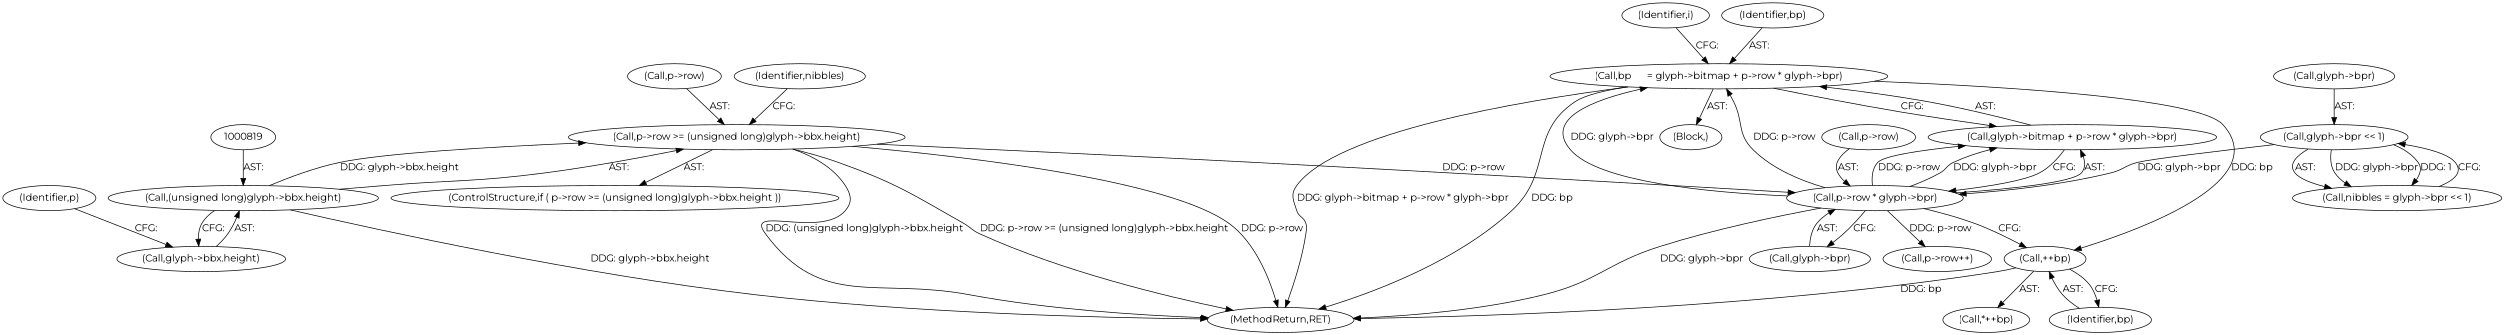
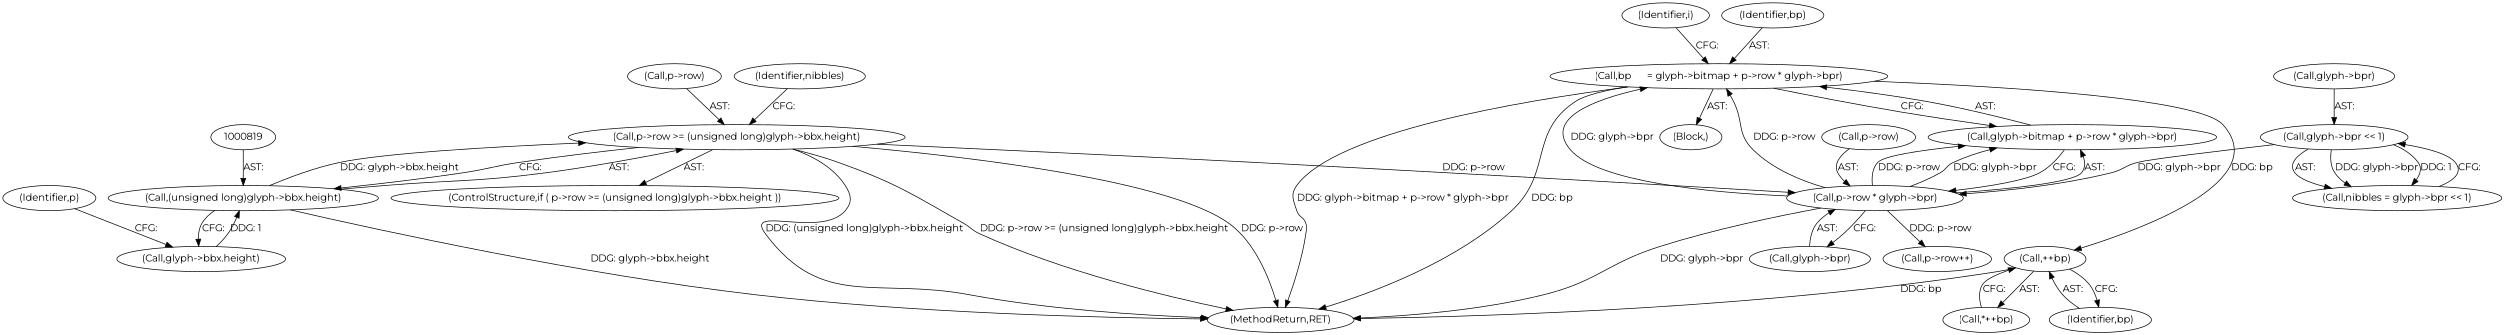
none -> (490, 168)
(1973, 223) -> (1985, 282)
(246, 229) -> (246, 229)
